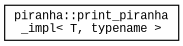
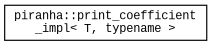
(92, 23) -> (106, 23)
